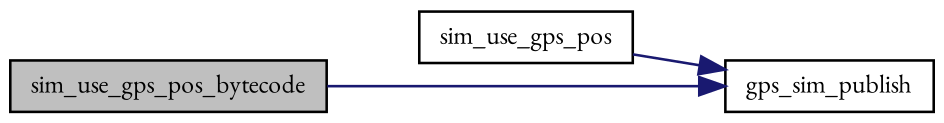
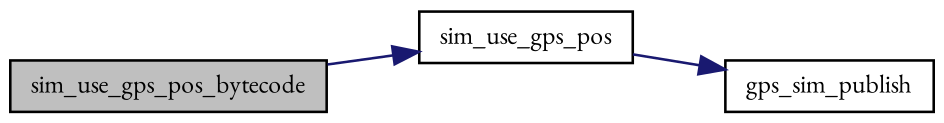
(513, 86) -> (361, 60)
